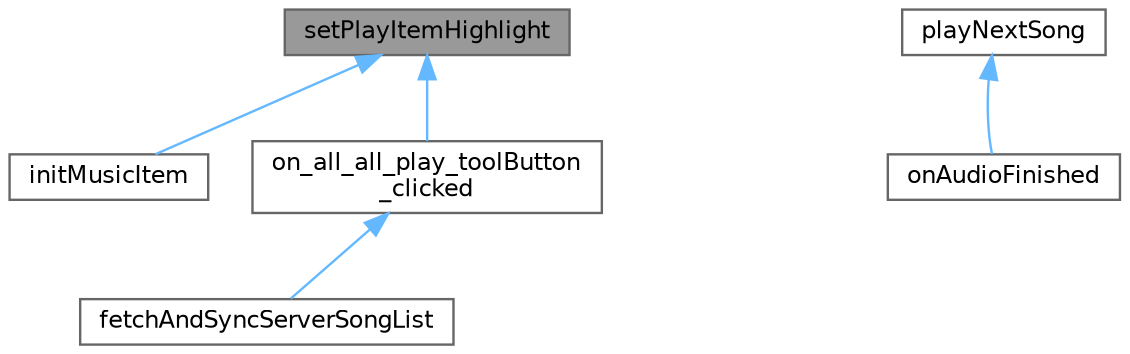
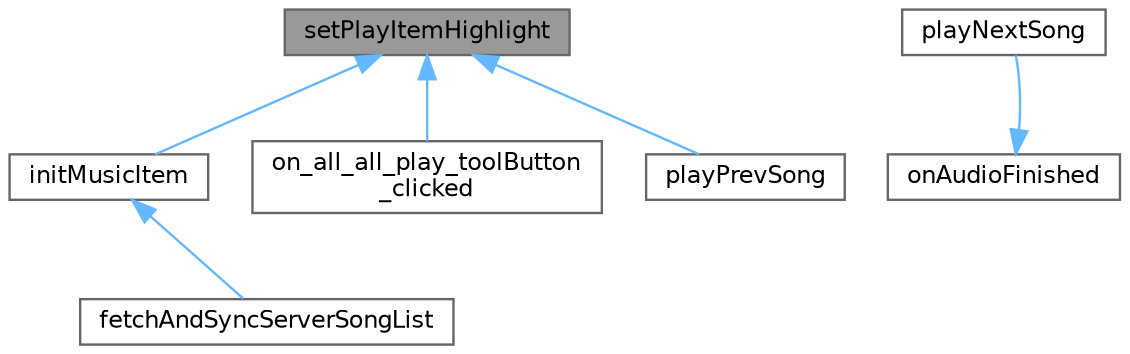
(988, 117) -> (1020, 92)
none -> (745, 177)
(331, 264) -> (197, 257)
